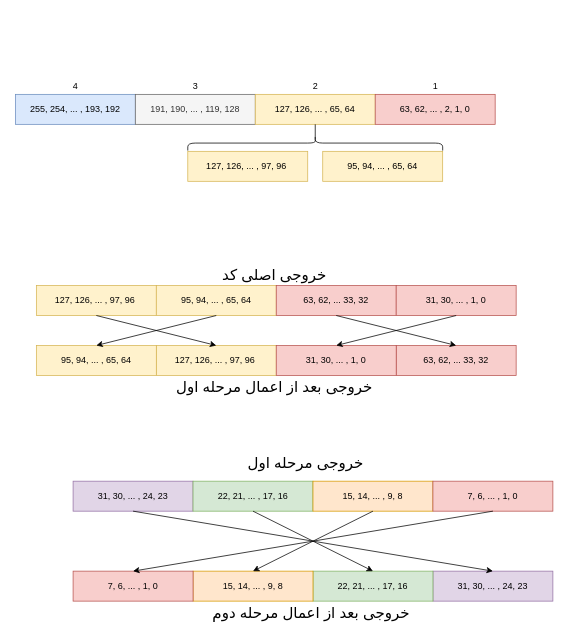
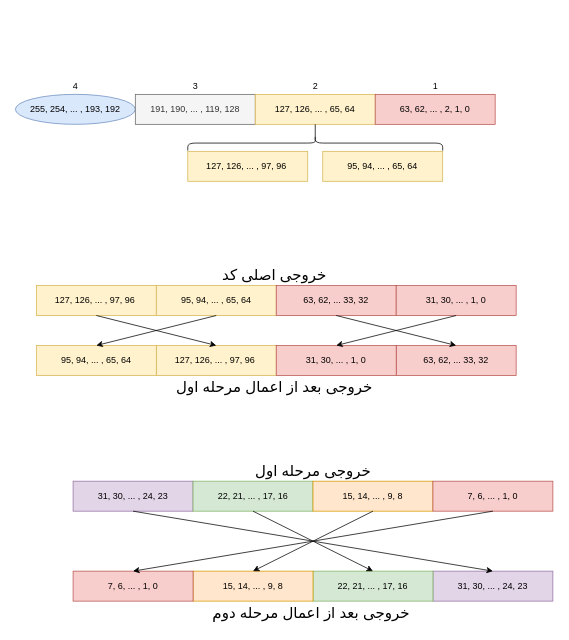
(75, 109) -> (75, 109)
(306, 462) -> (313, 470)
